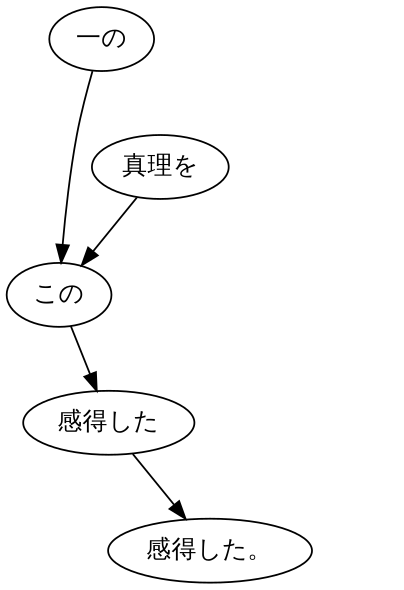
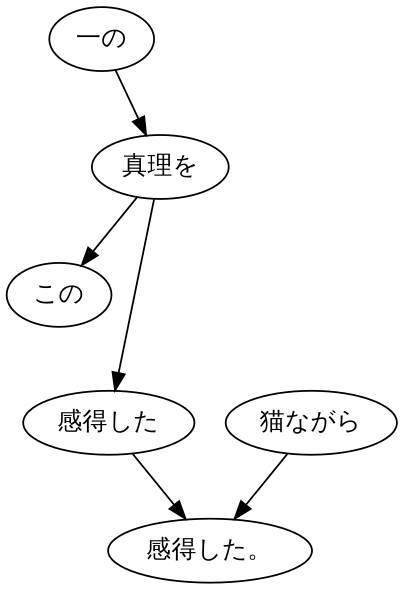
(73, 157) -> (127, 95)
(80, 350) -> (136, 286)
none -> (311, 423)
